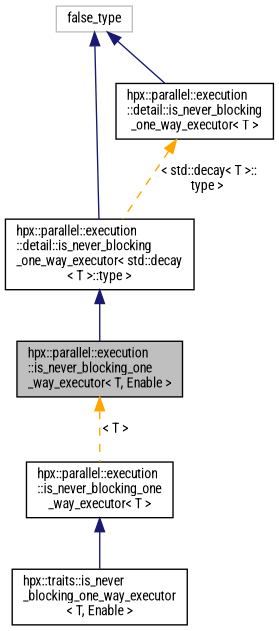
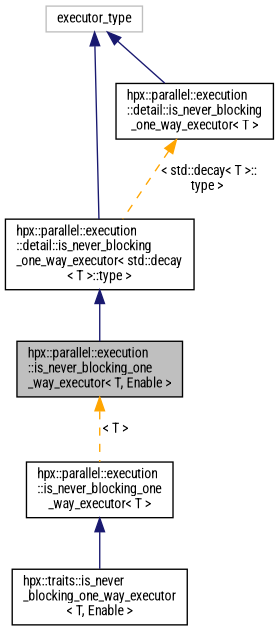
(94, 19) -> (94, 19)
